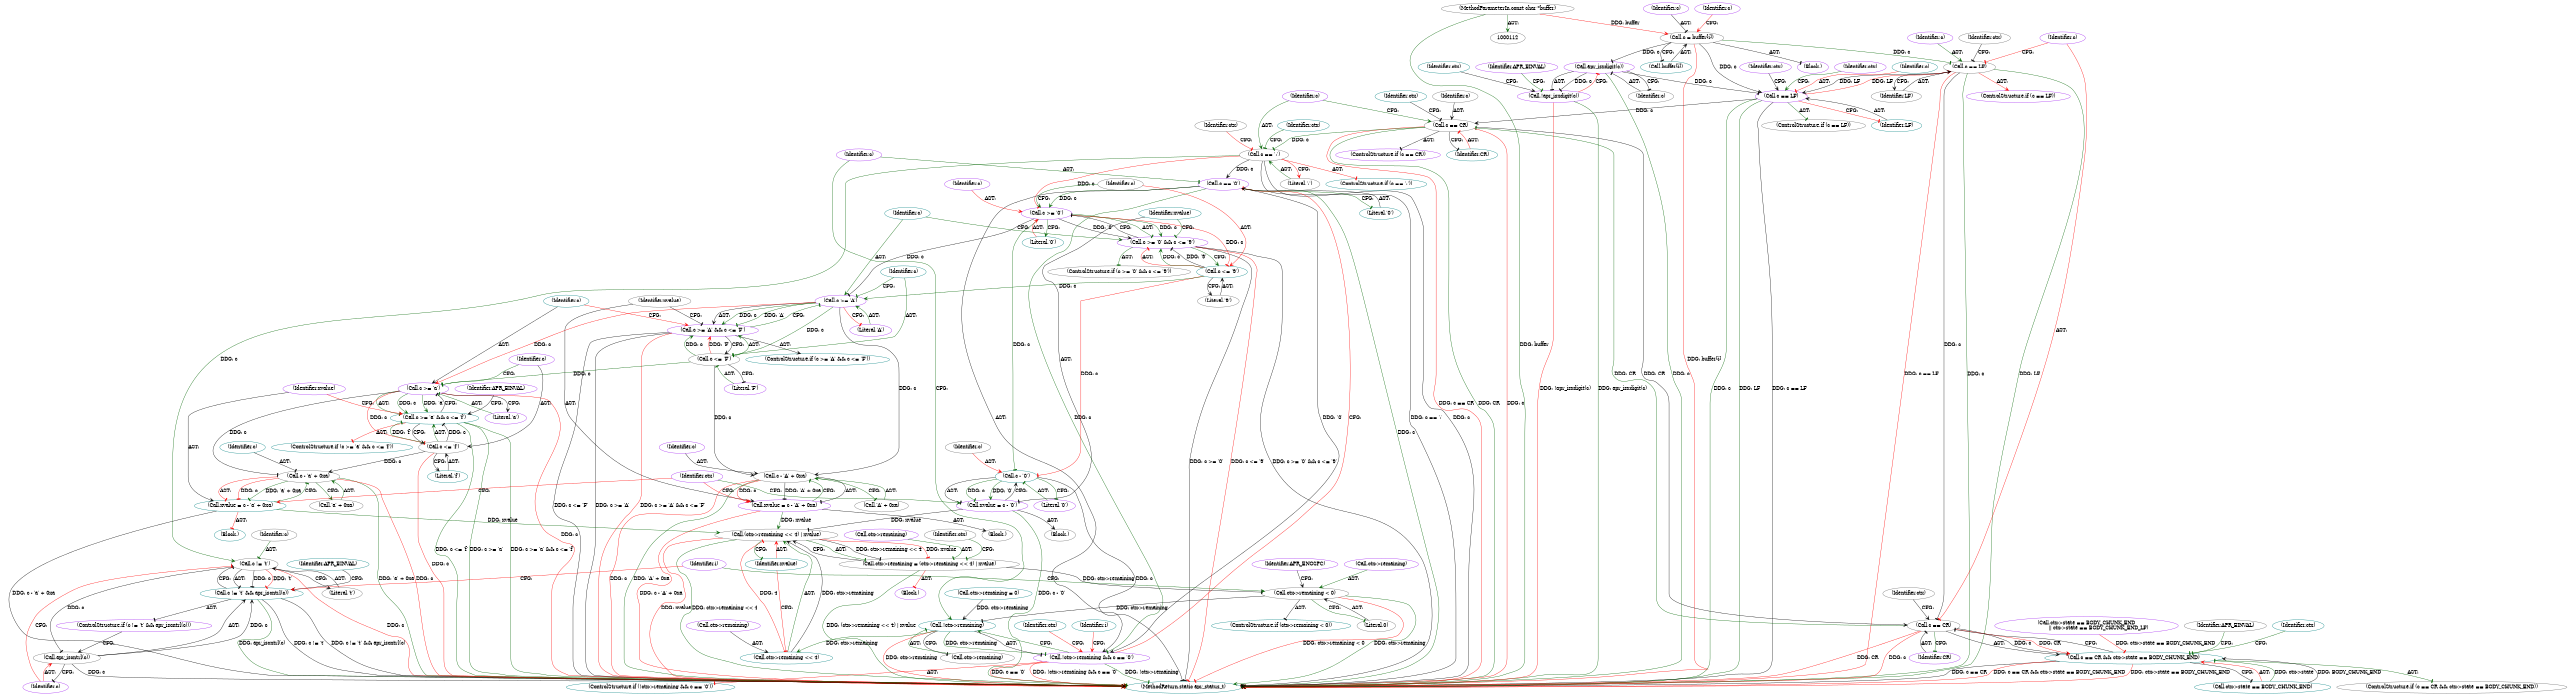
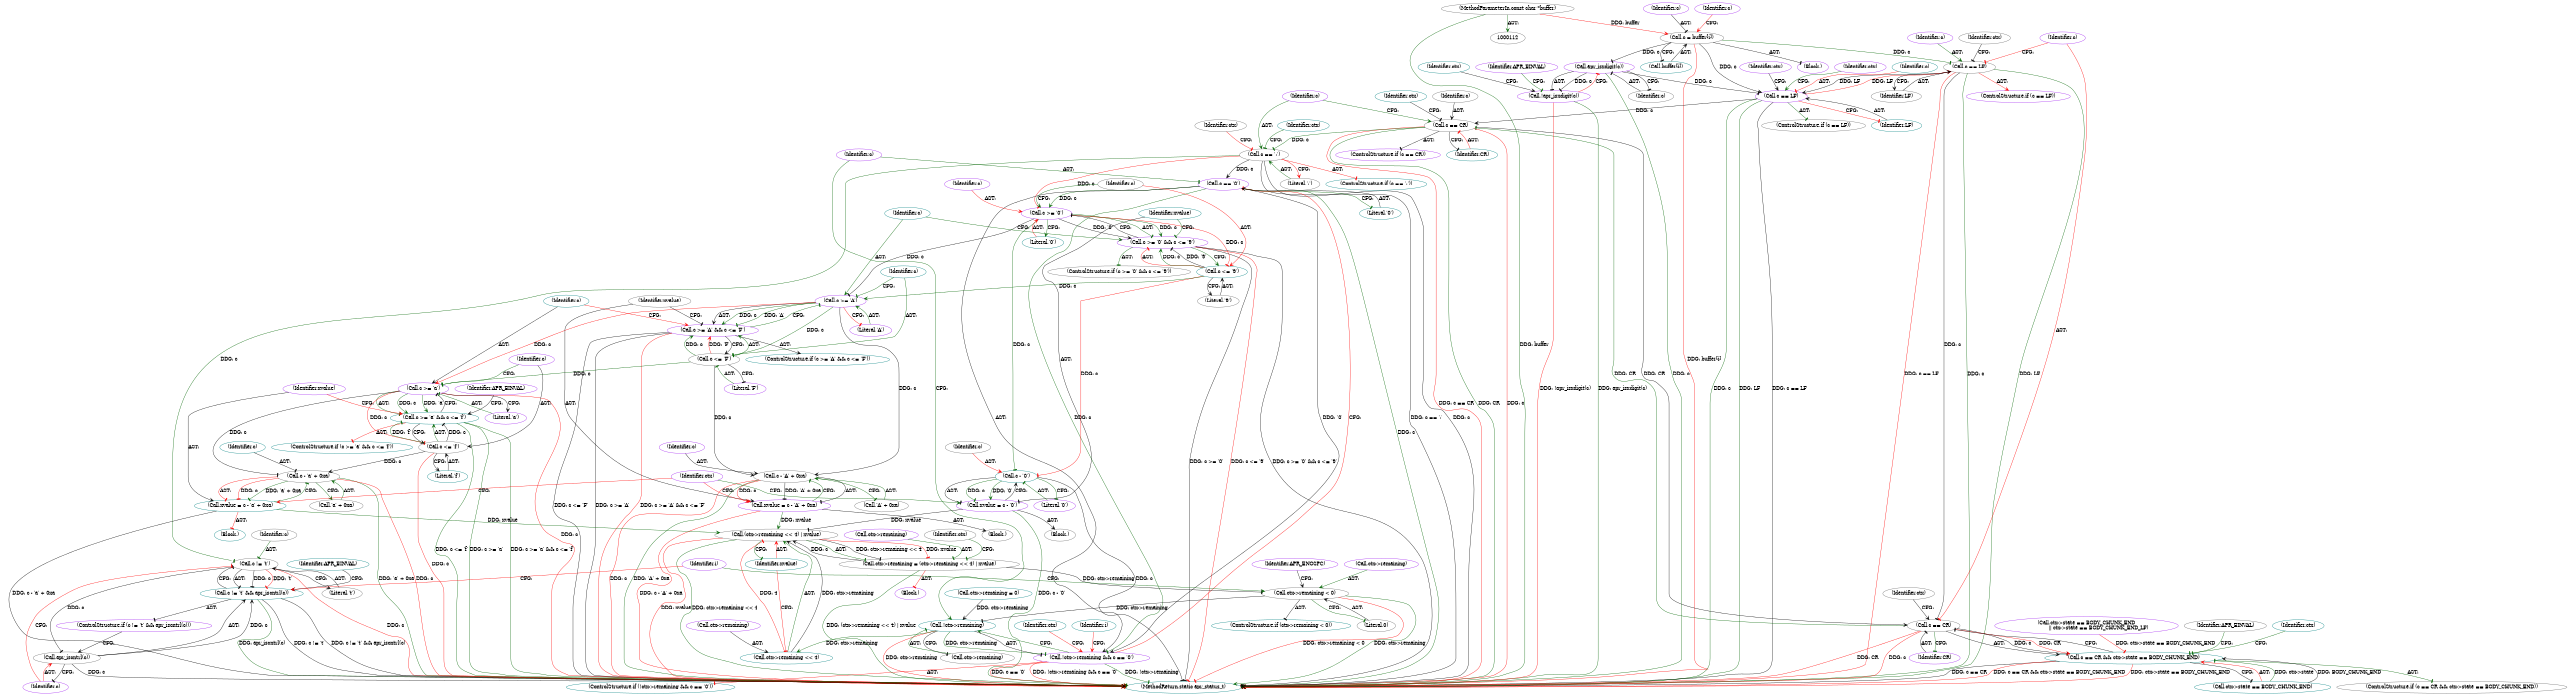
(634, 290) -> (634, 290)
(820, 550) -> (820, 550)
